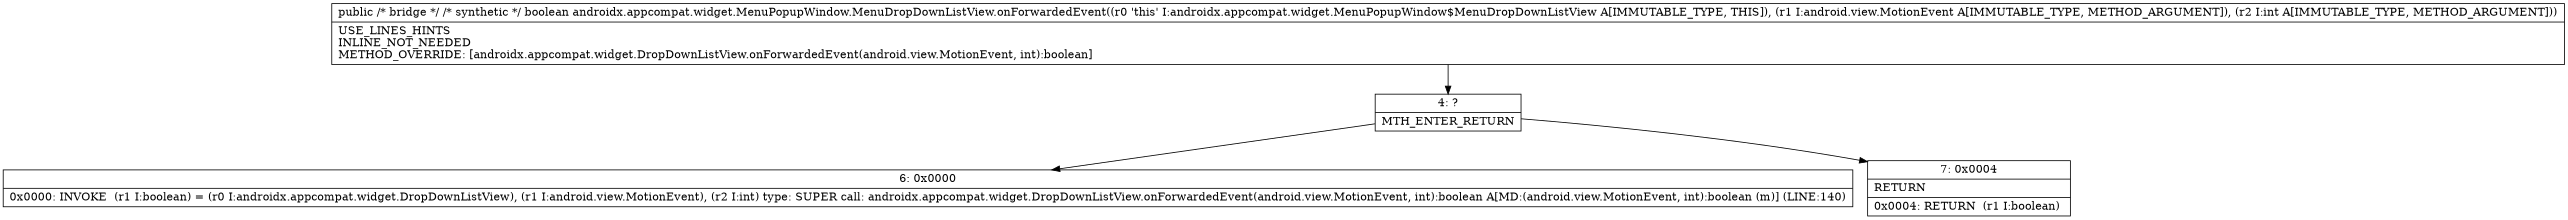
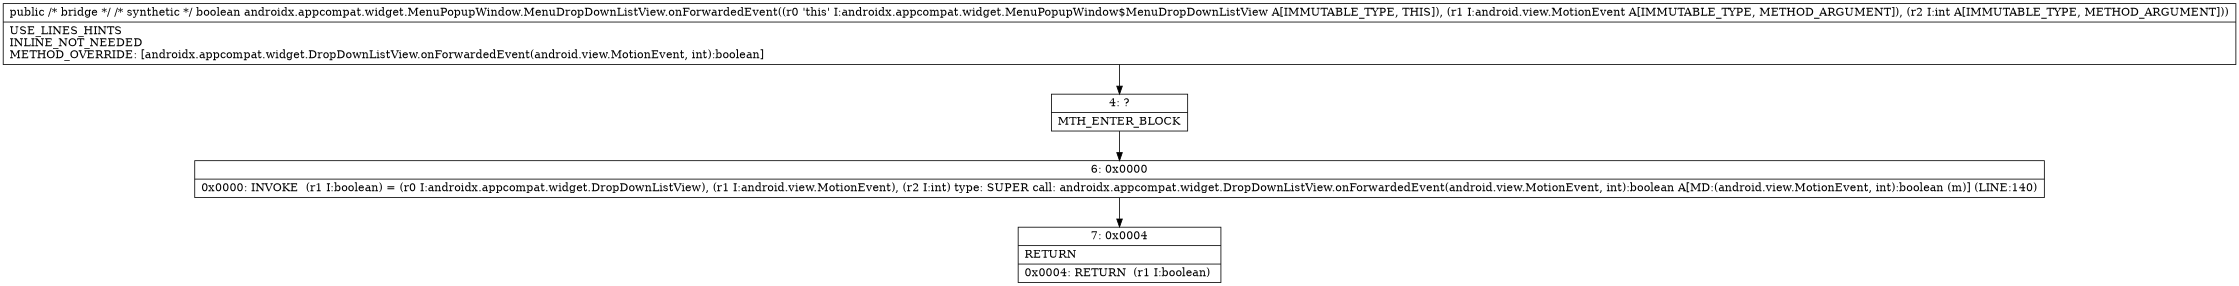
(1448, 121) -> (1120, 121)
(1691, 136) -> (1120, 208)
